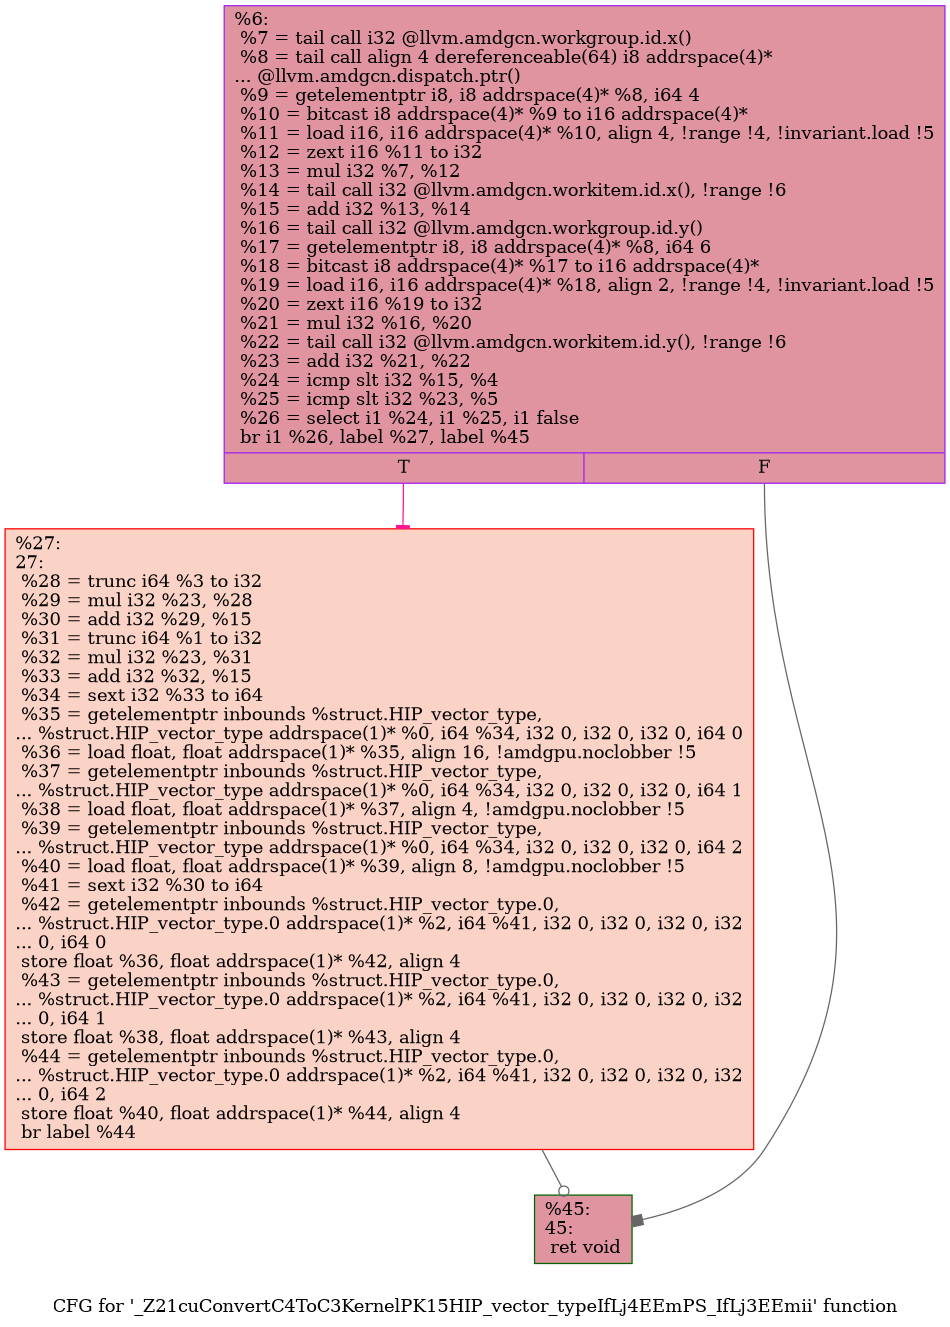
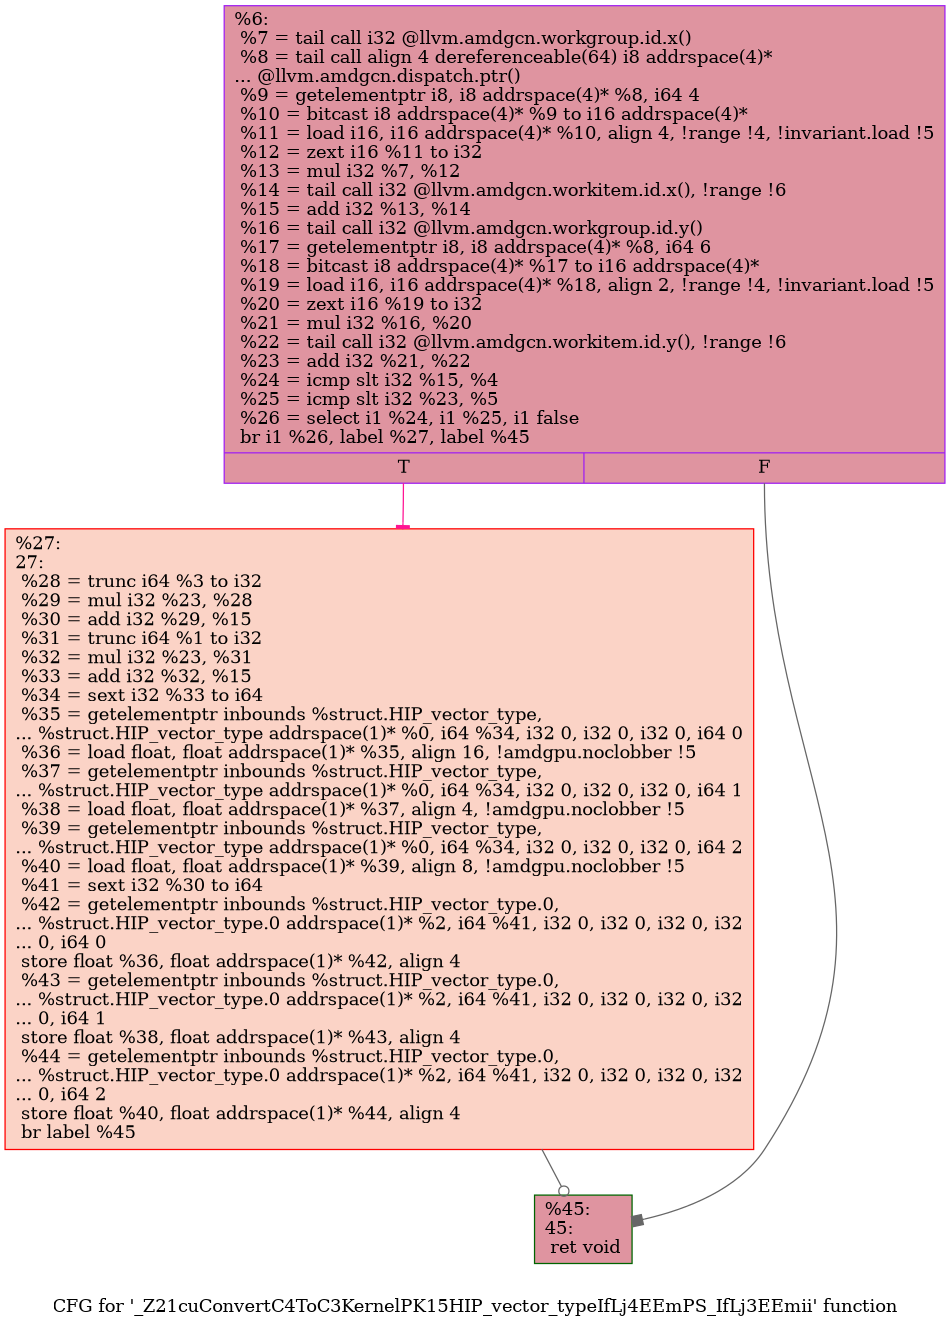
(76, 1133) -> (76, 1133)
